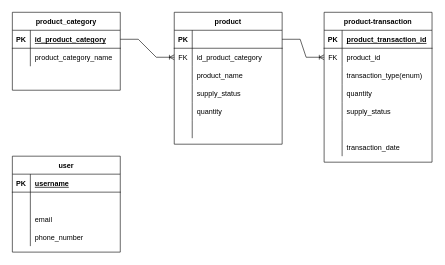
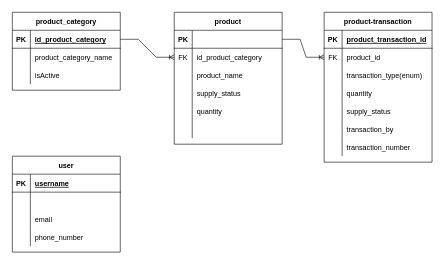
none -> (75, 75)
none -> (387, 129)
(378, 148) -> (382, 148)
